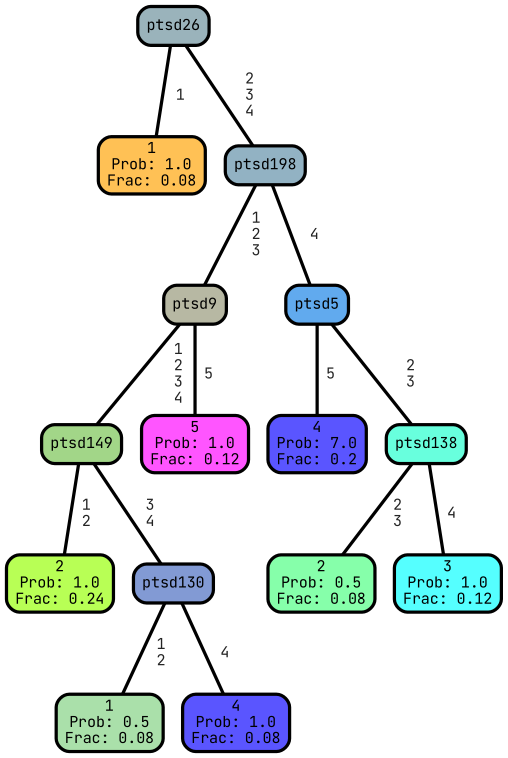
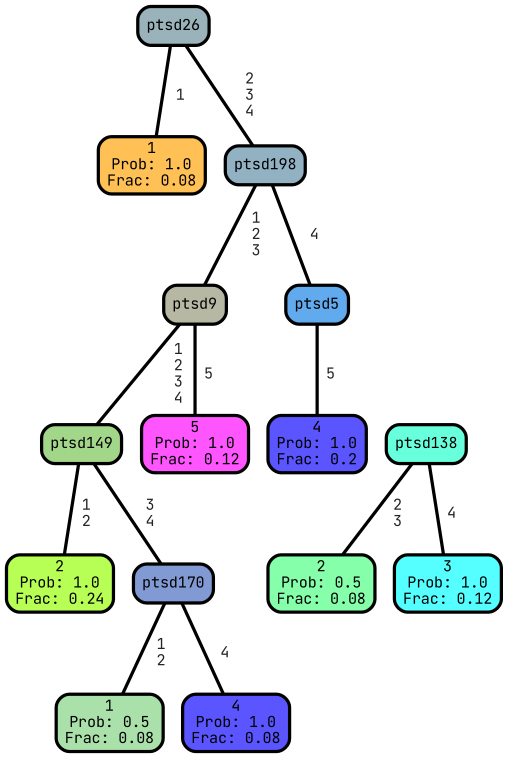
(372, 374) -> none
(317, 444) -> (317, 444)
(173, 584) -> (173, 584)
